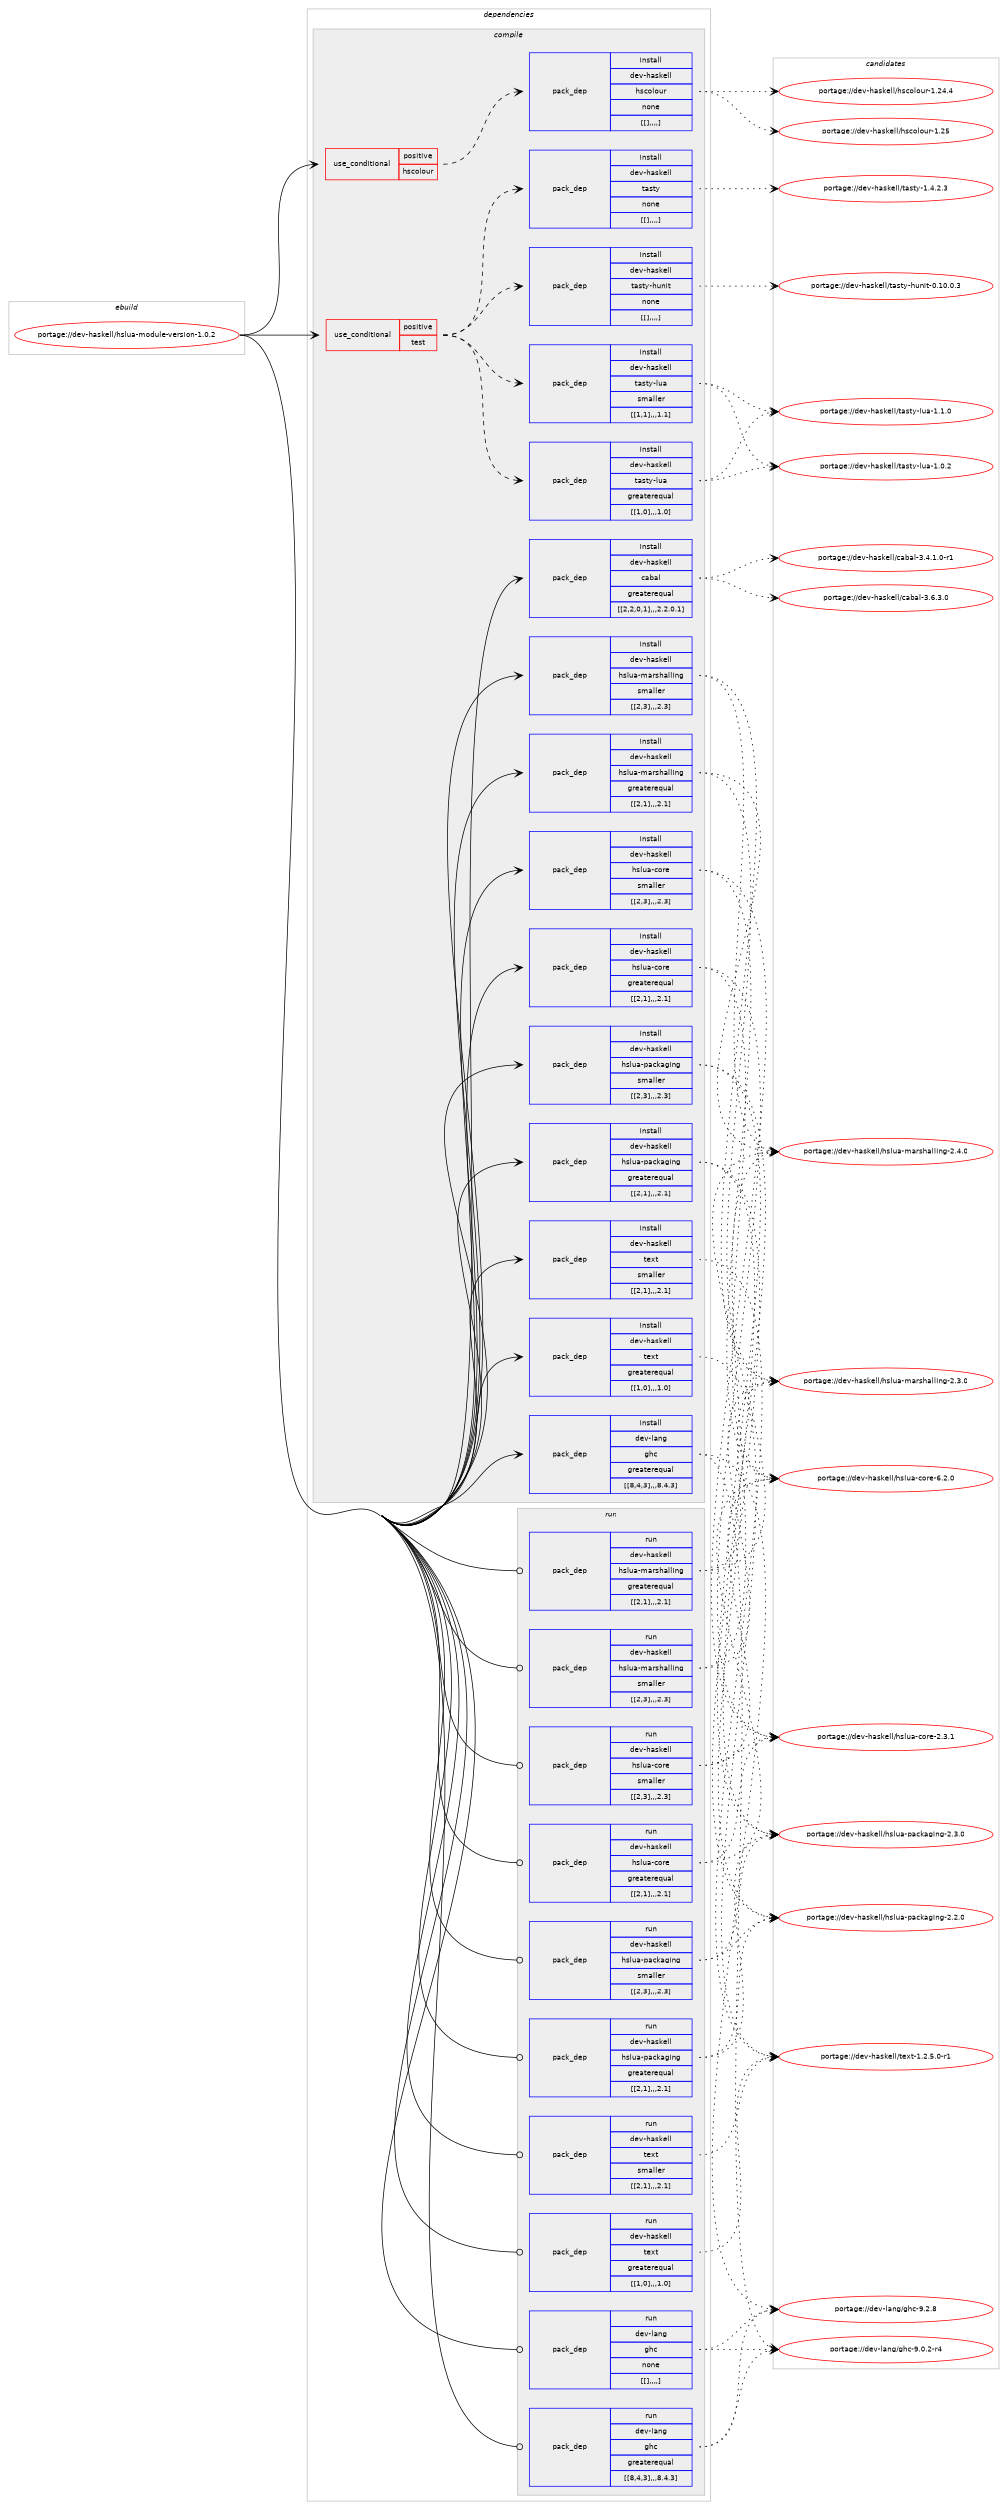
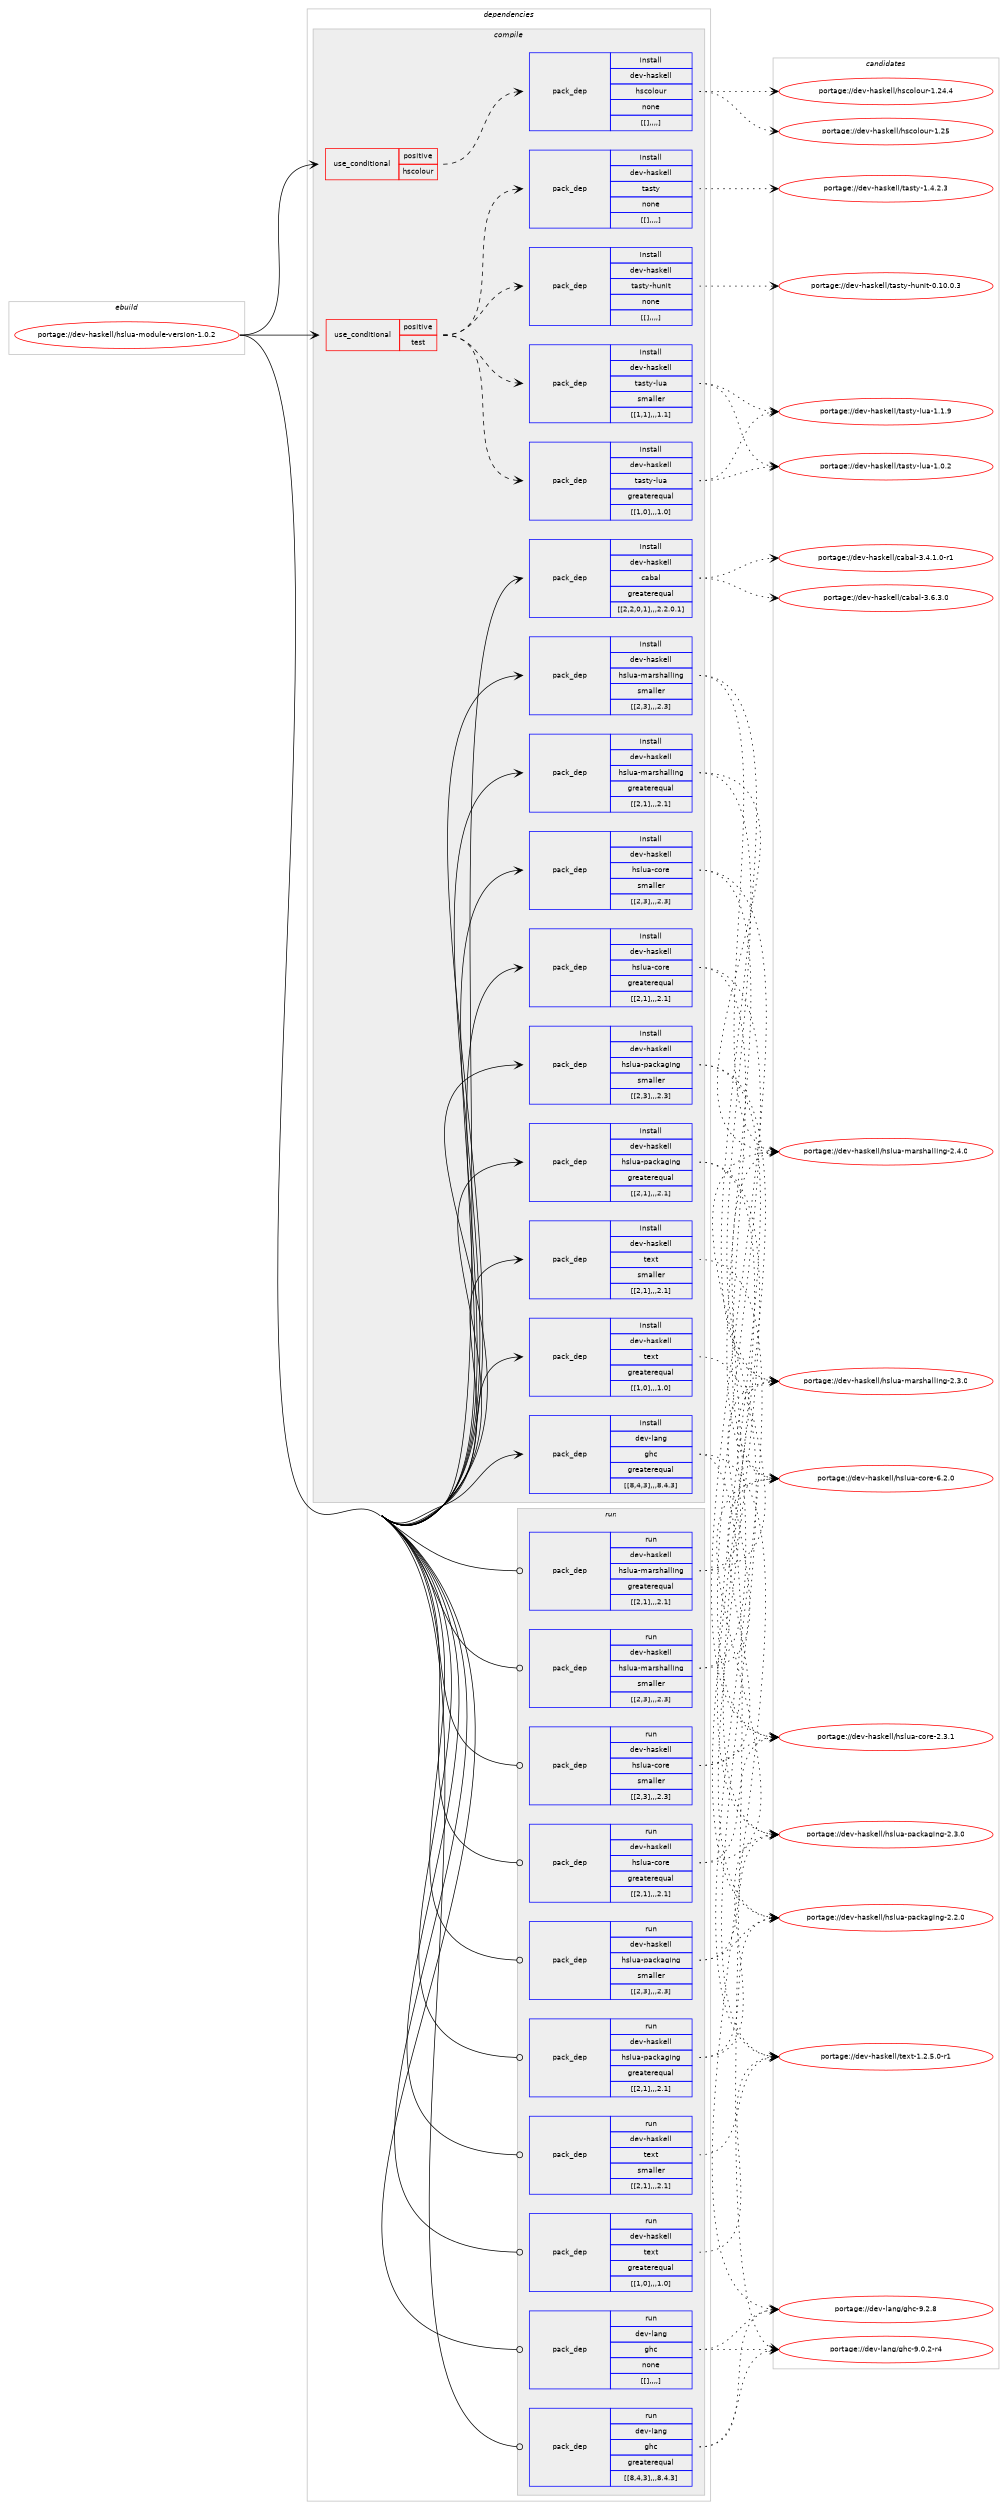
(886, 412) -> (886, 412)
